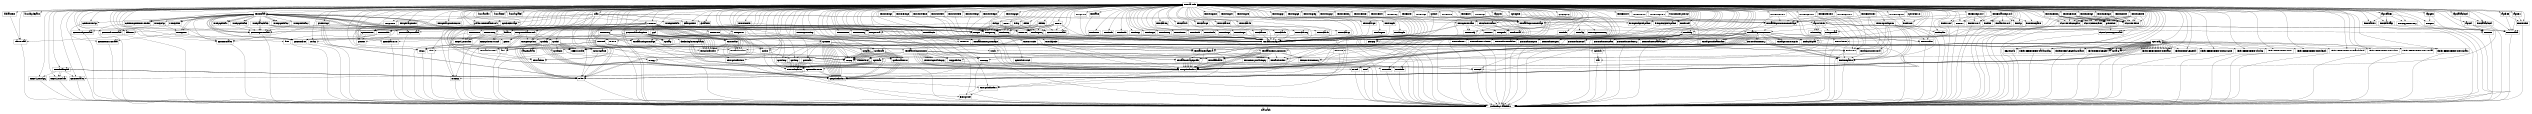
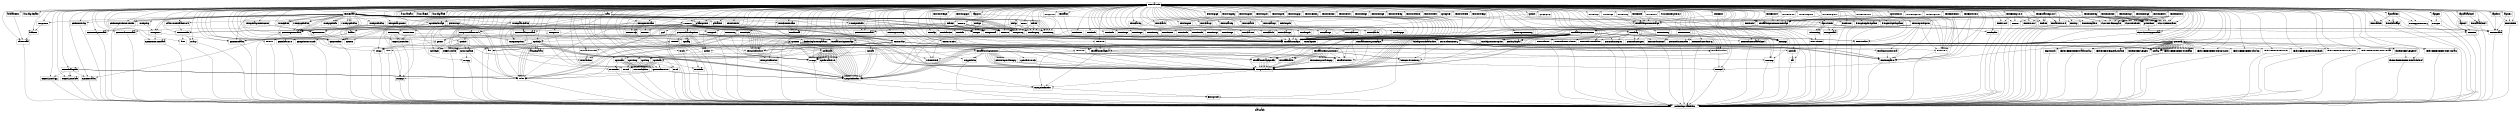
none -> (1395, 14)
none -> (1206, 23)
(2245, 44) -> (2406, 55)
